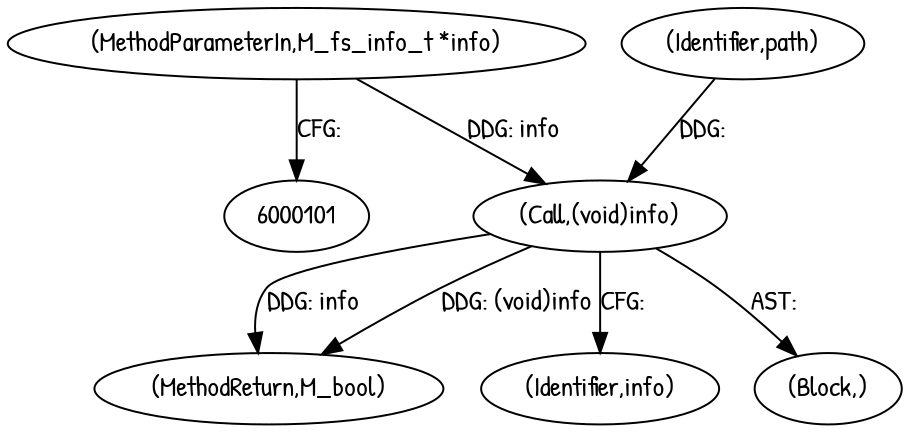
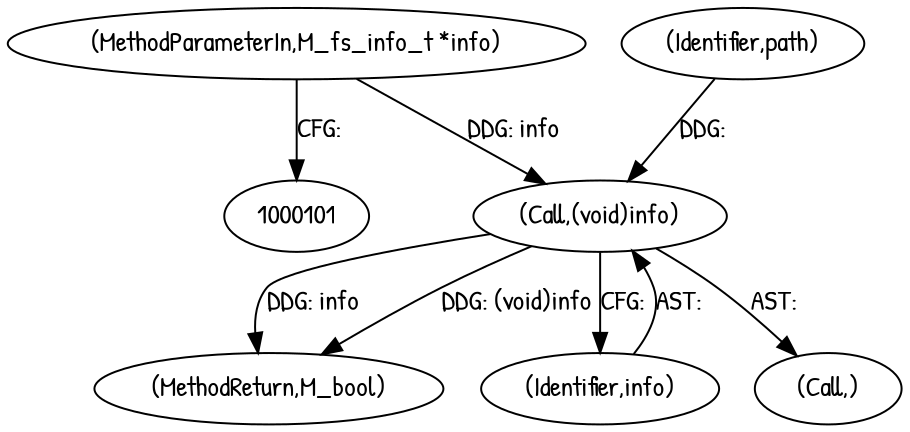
(297, 216) -> (297, 216)
none -> (655, 312)
(828, 389) -> (828, 389)
